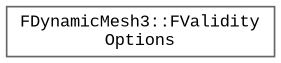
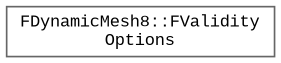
(141, 32) -> (141, 32)
